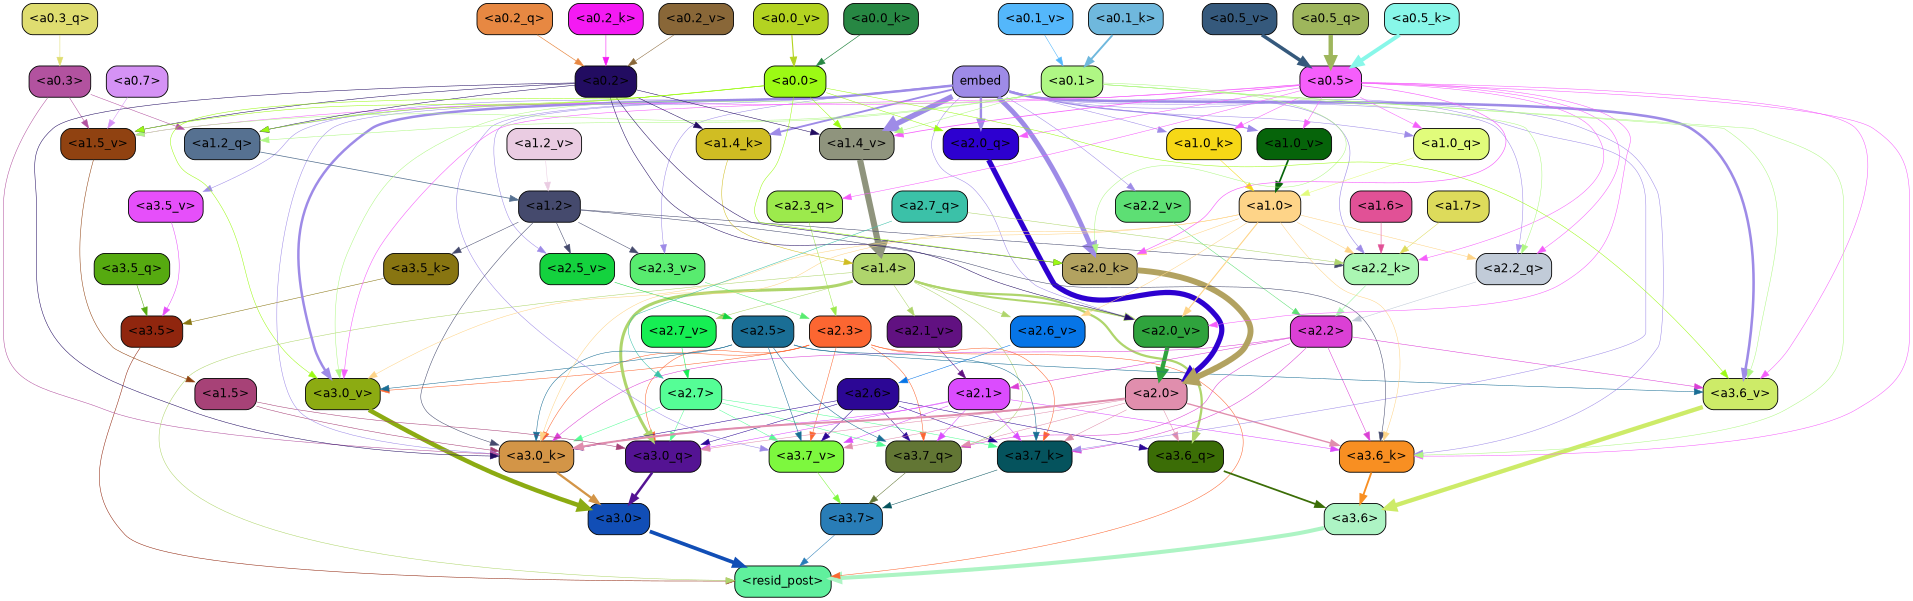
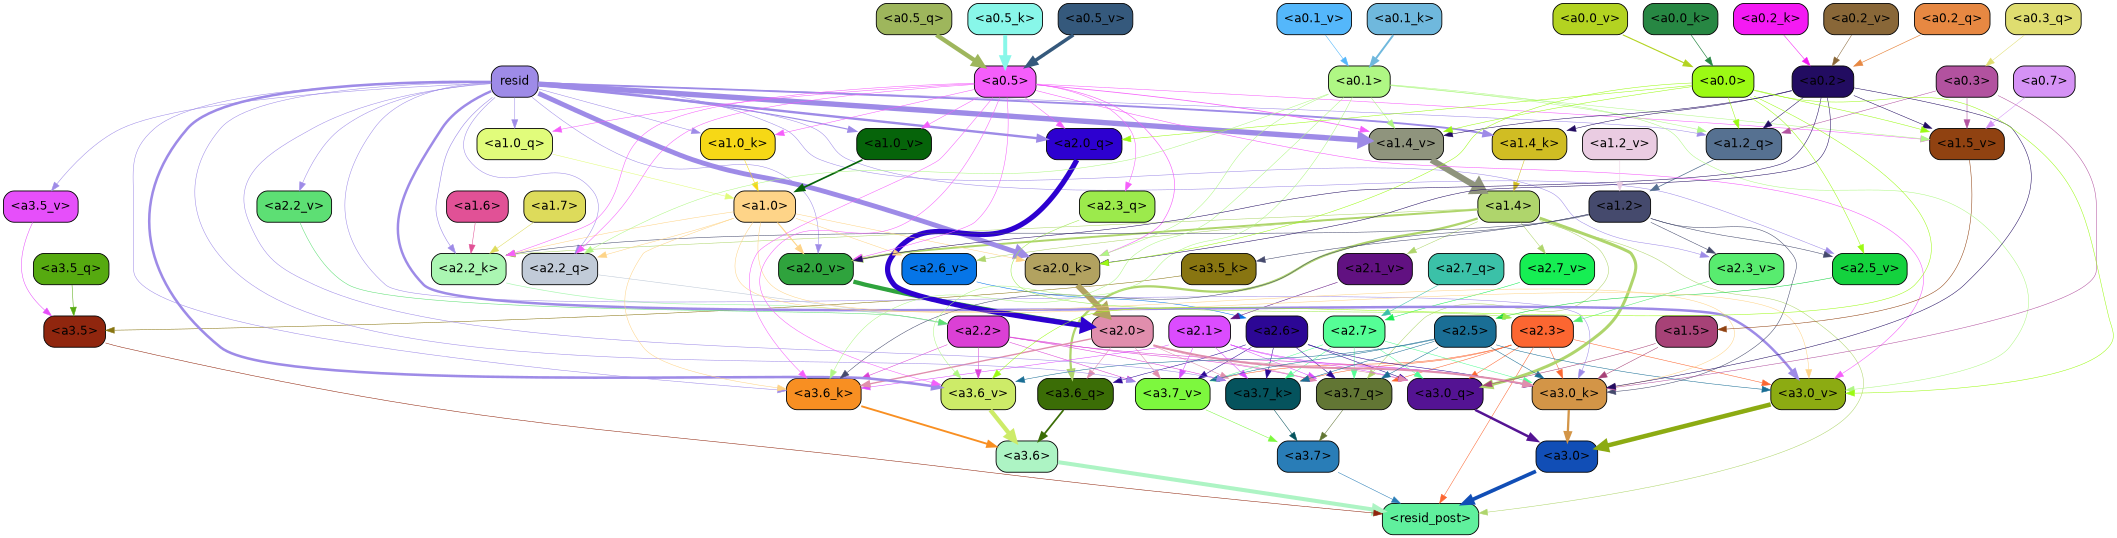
(981, 82) -> (515, 82)
none -> (1819, 167)
(1151, 237) -> (1044, 228)
(1182, 357) -> (1051, 355)
